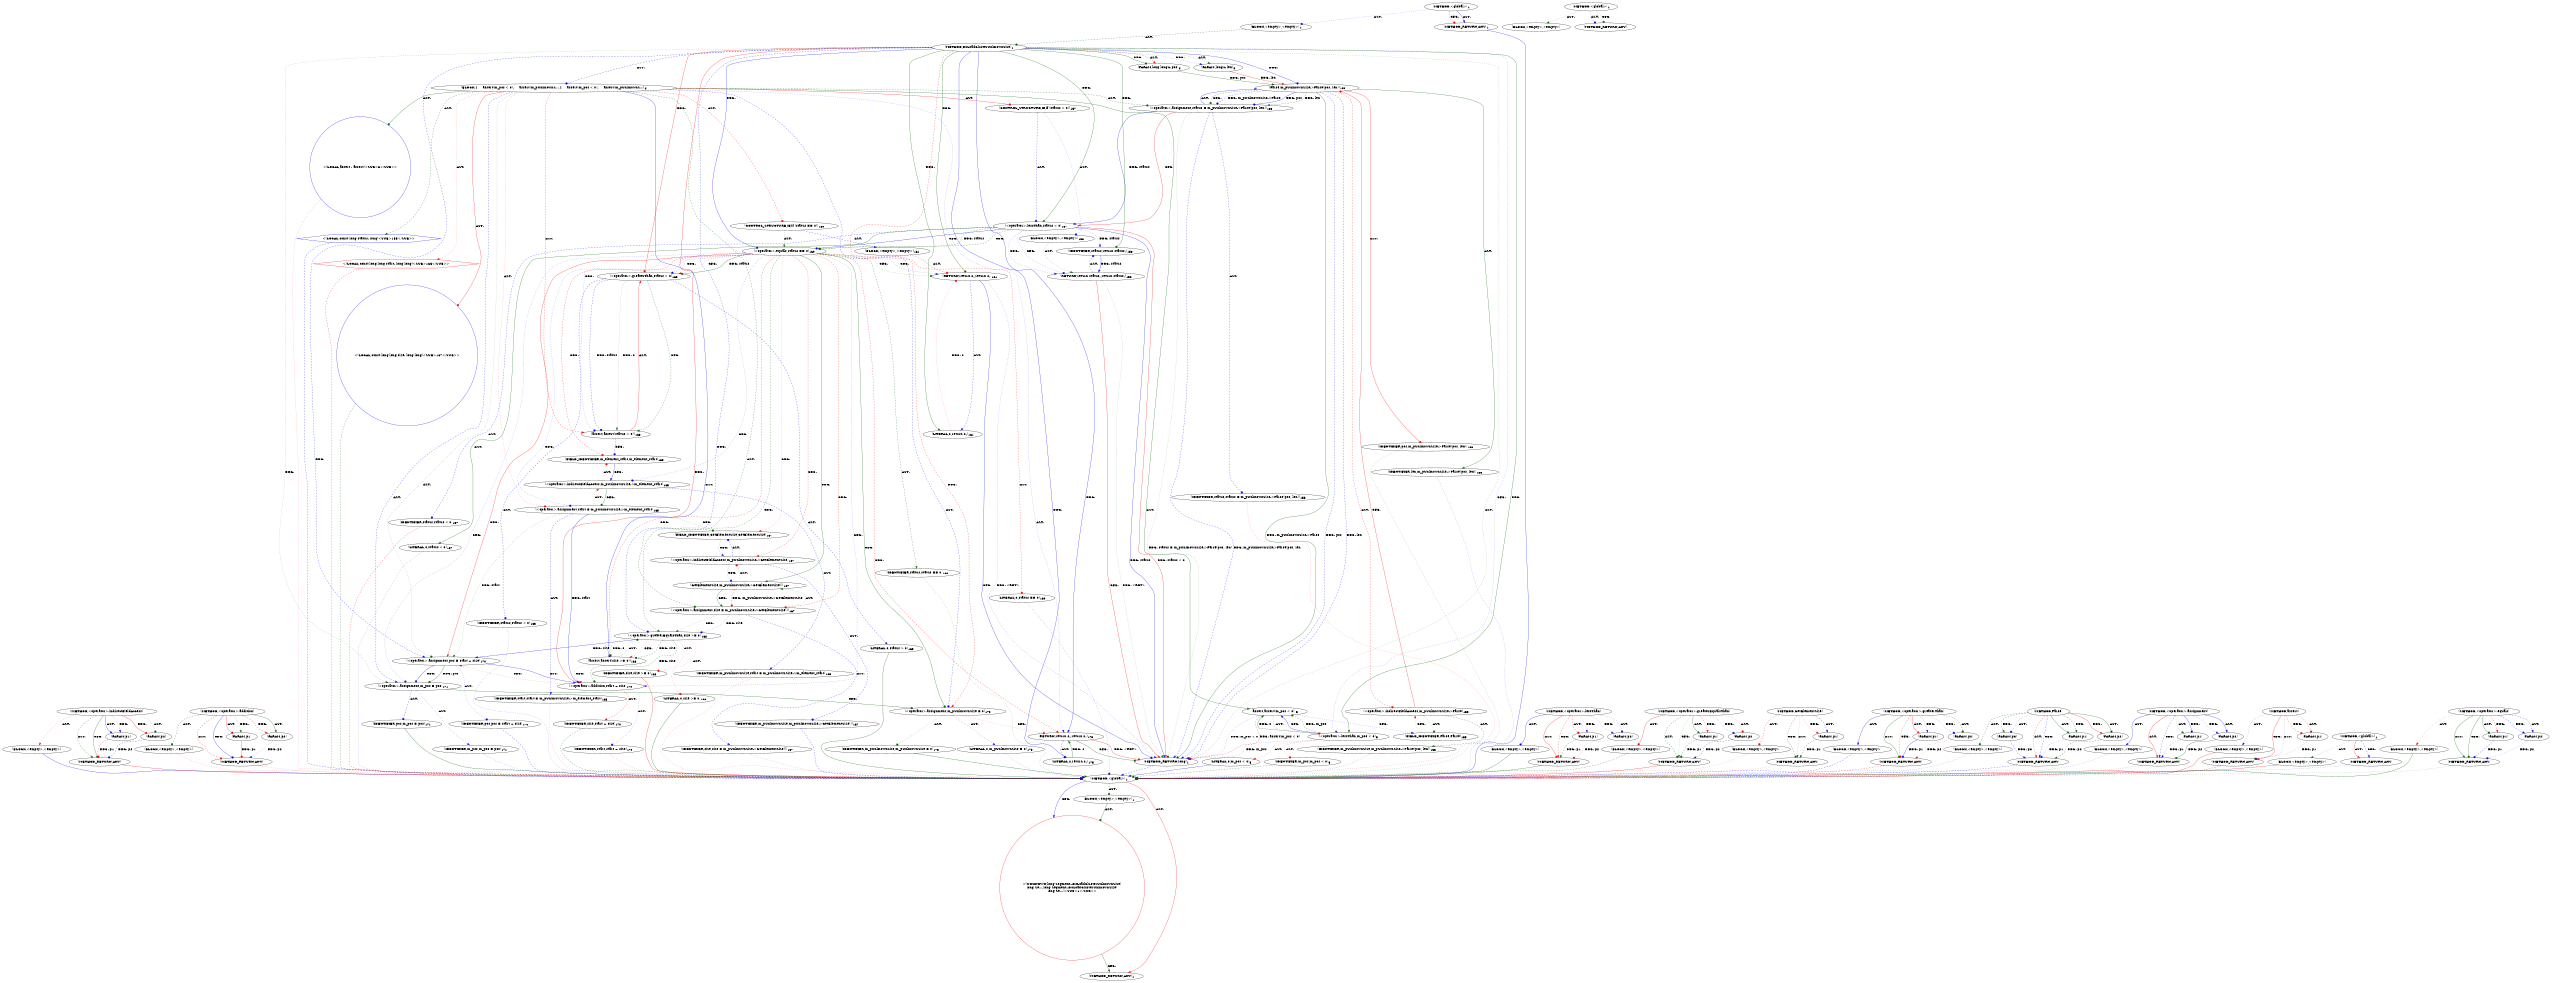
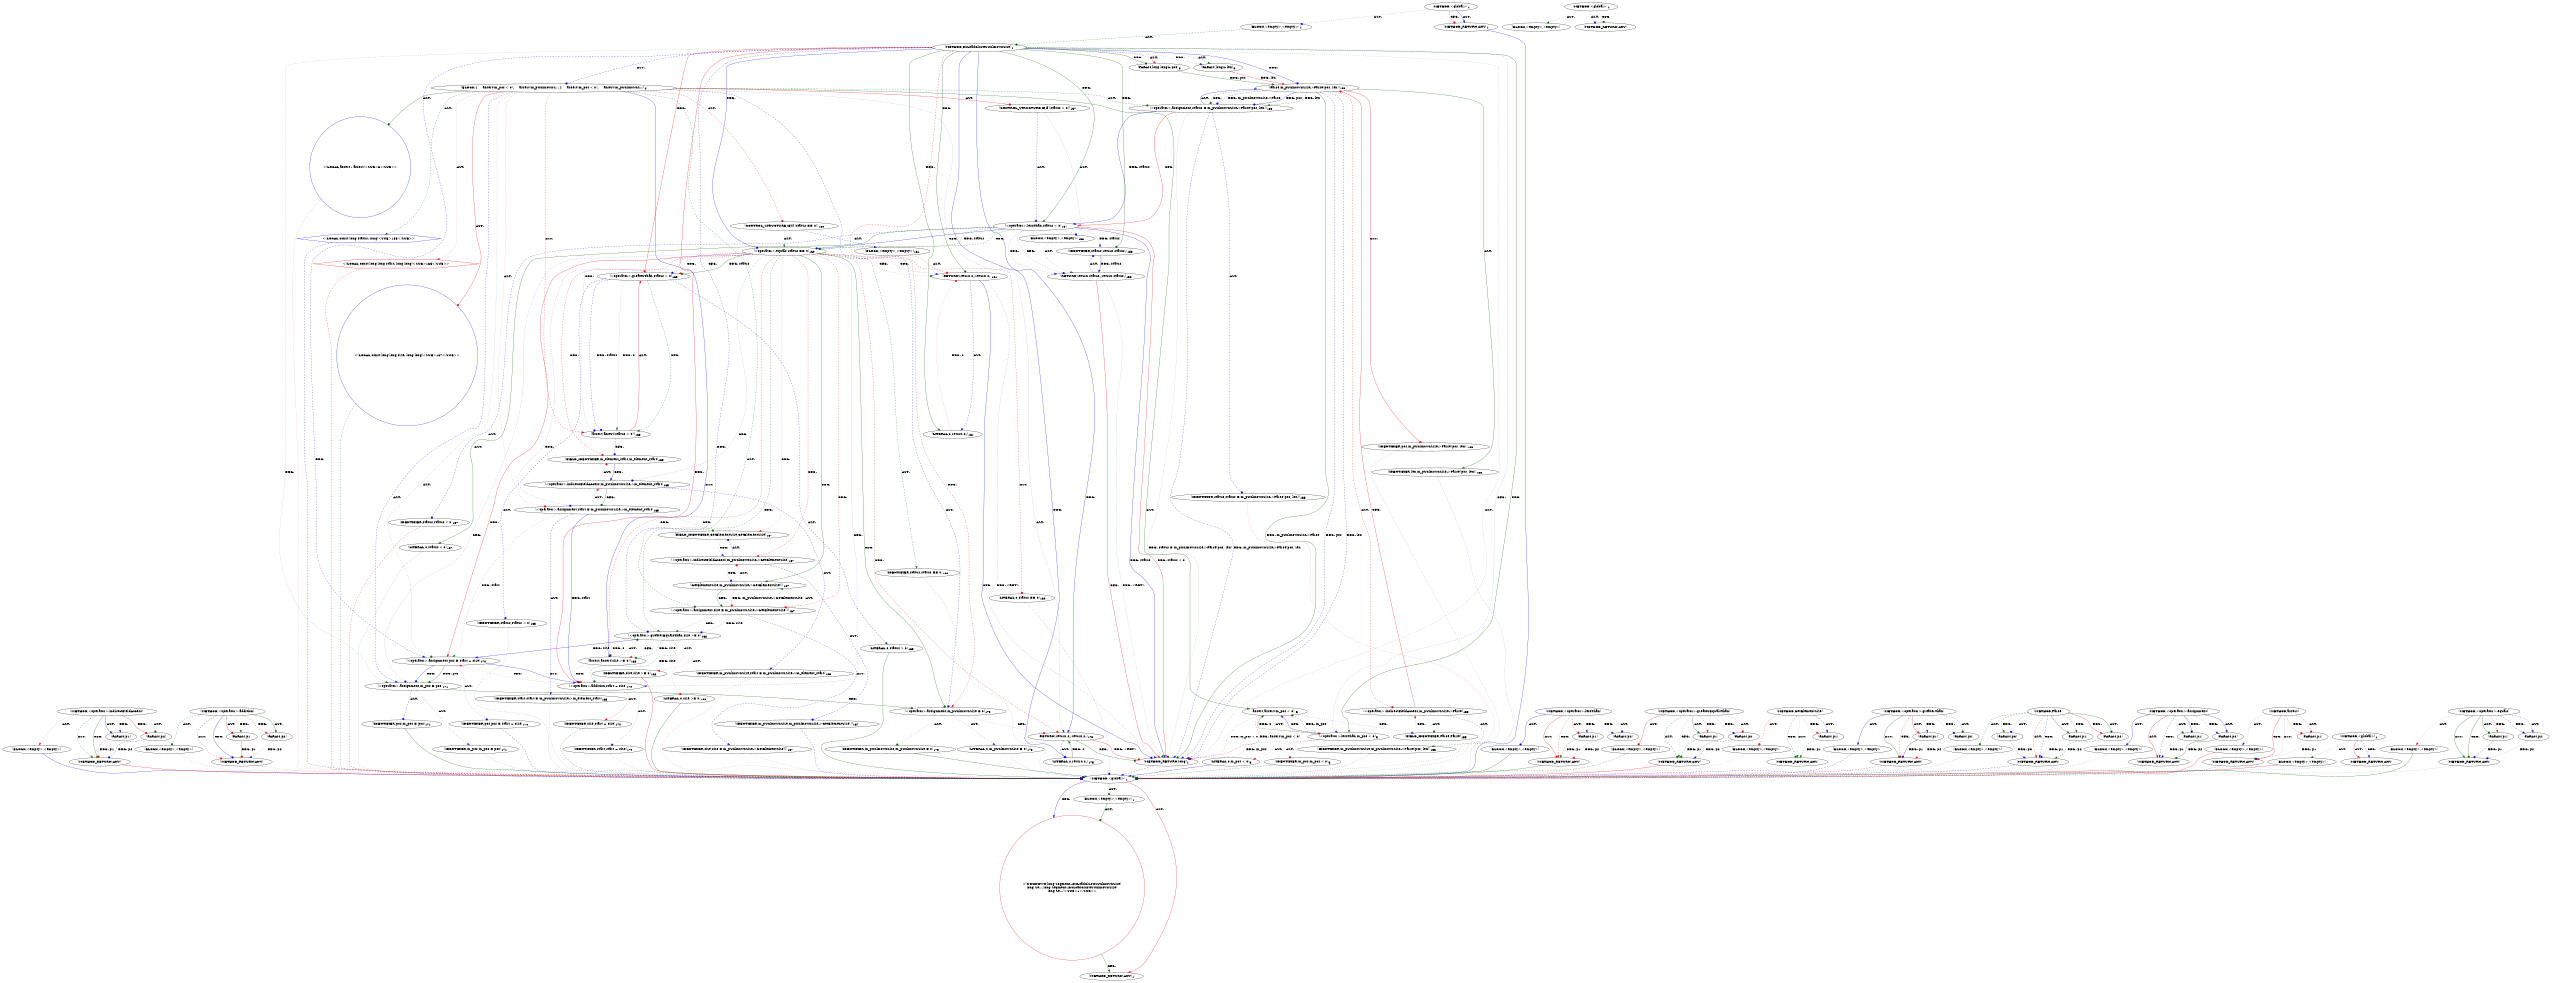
(681, 661) -> (681, 661)
